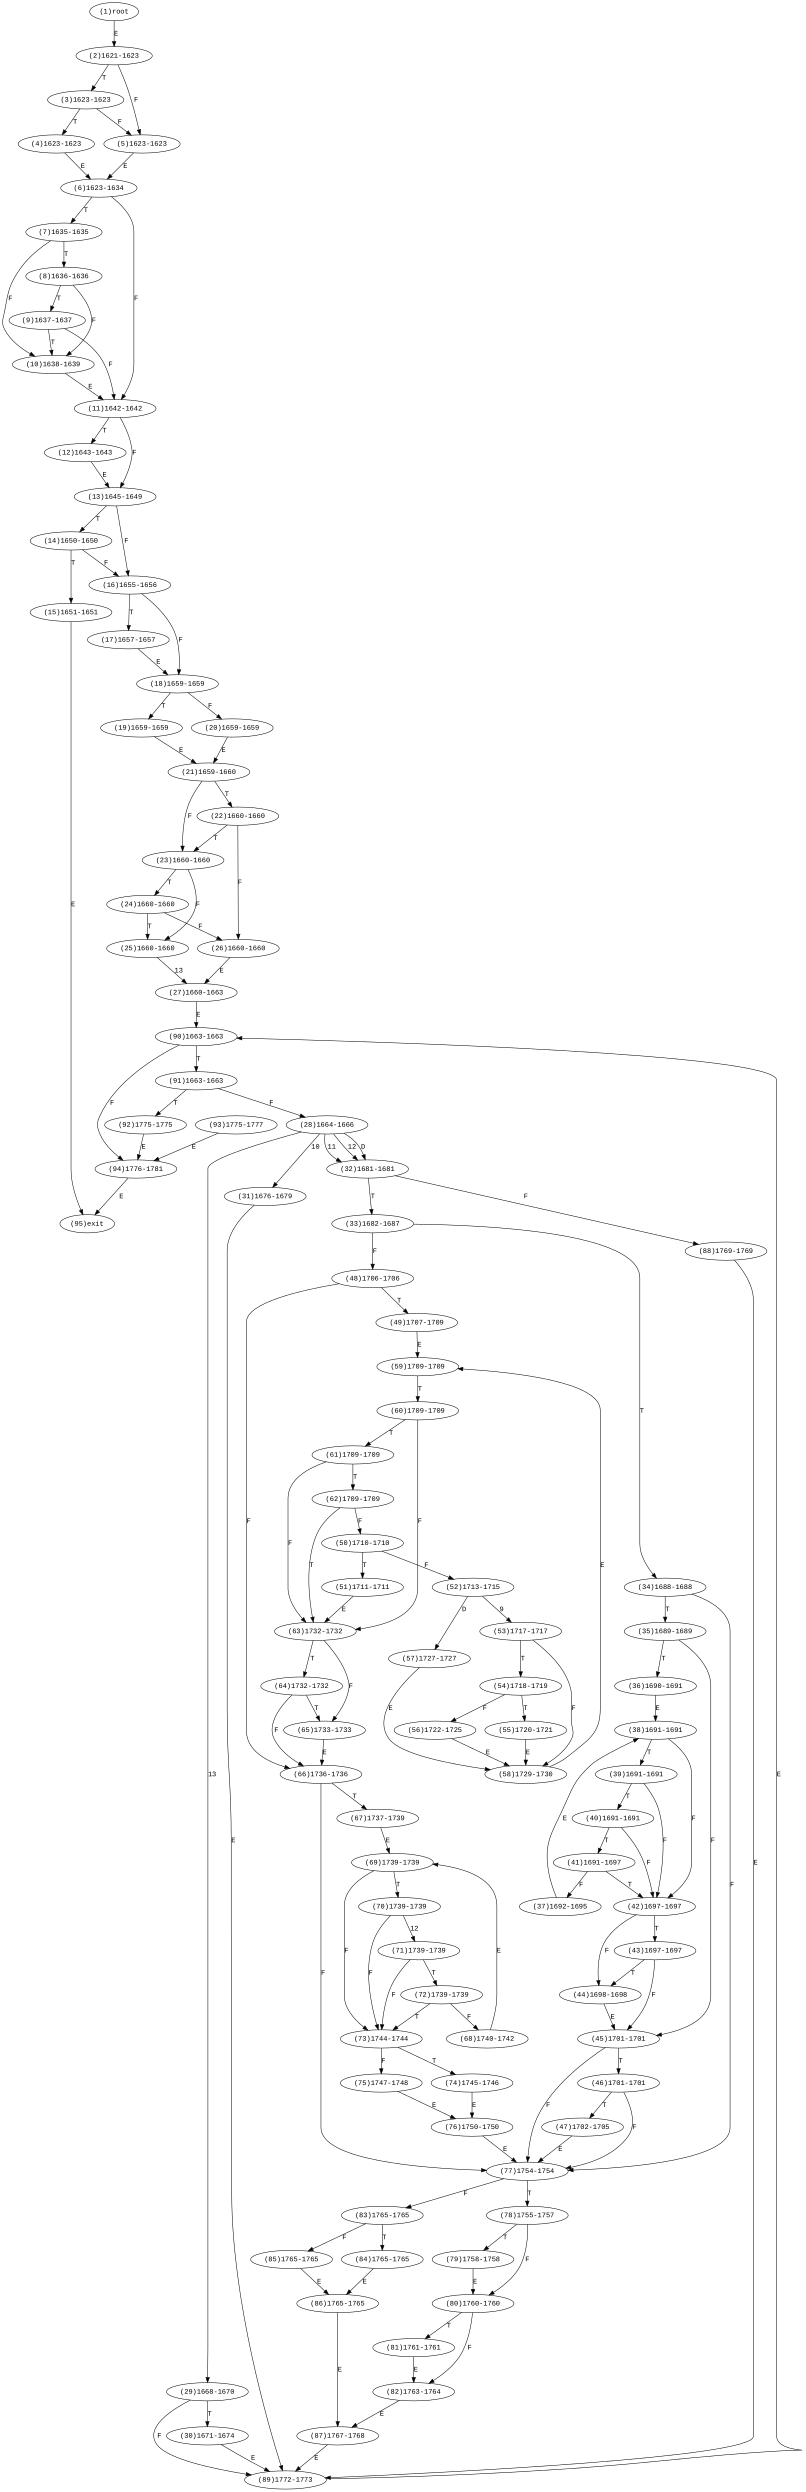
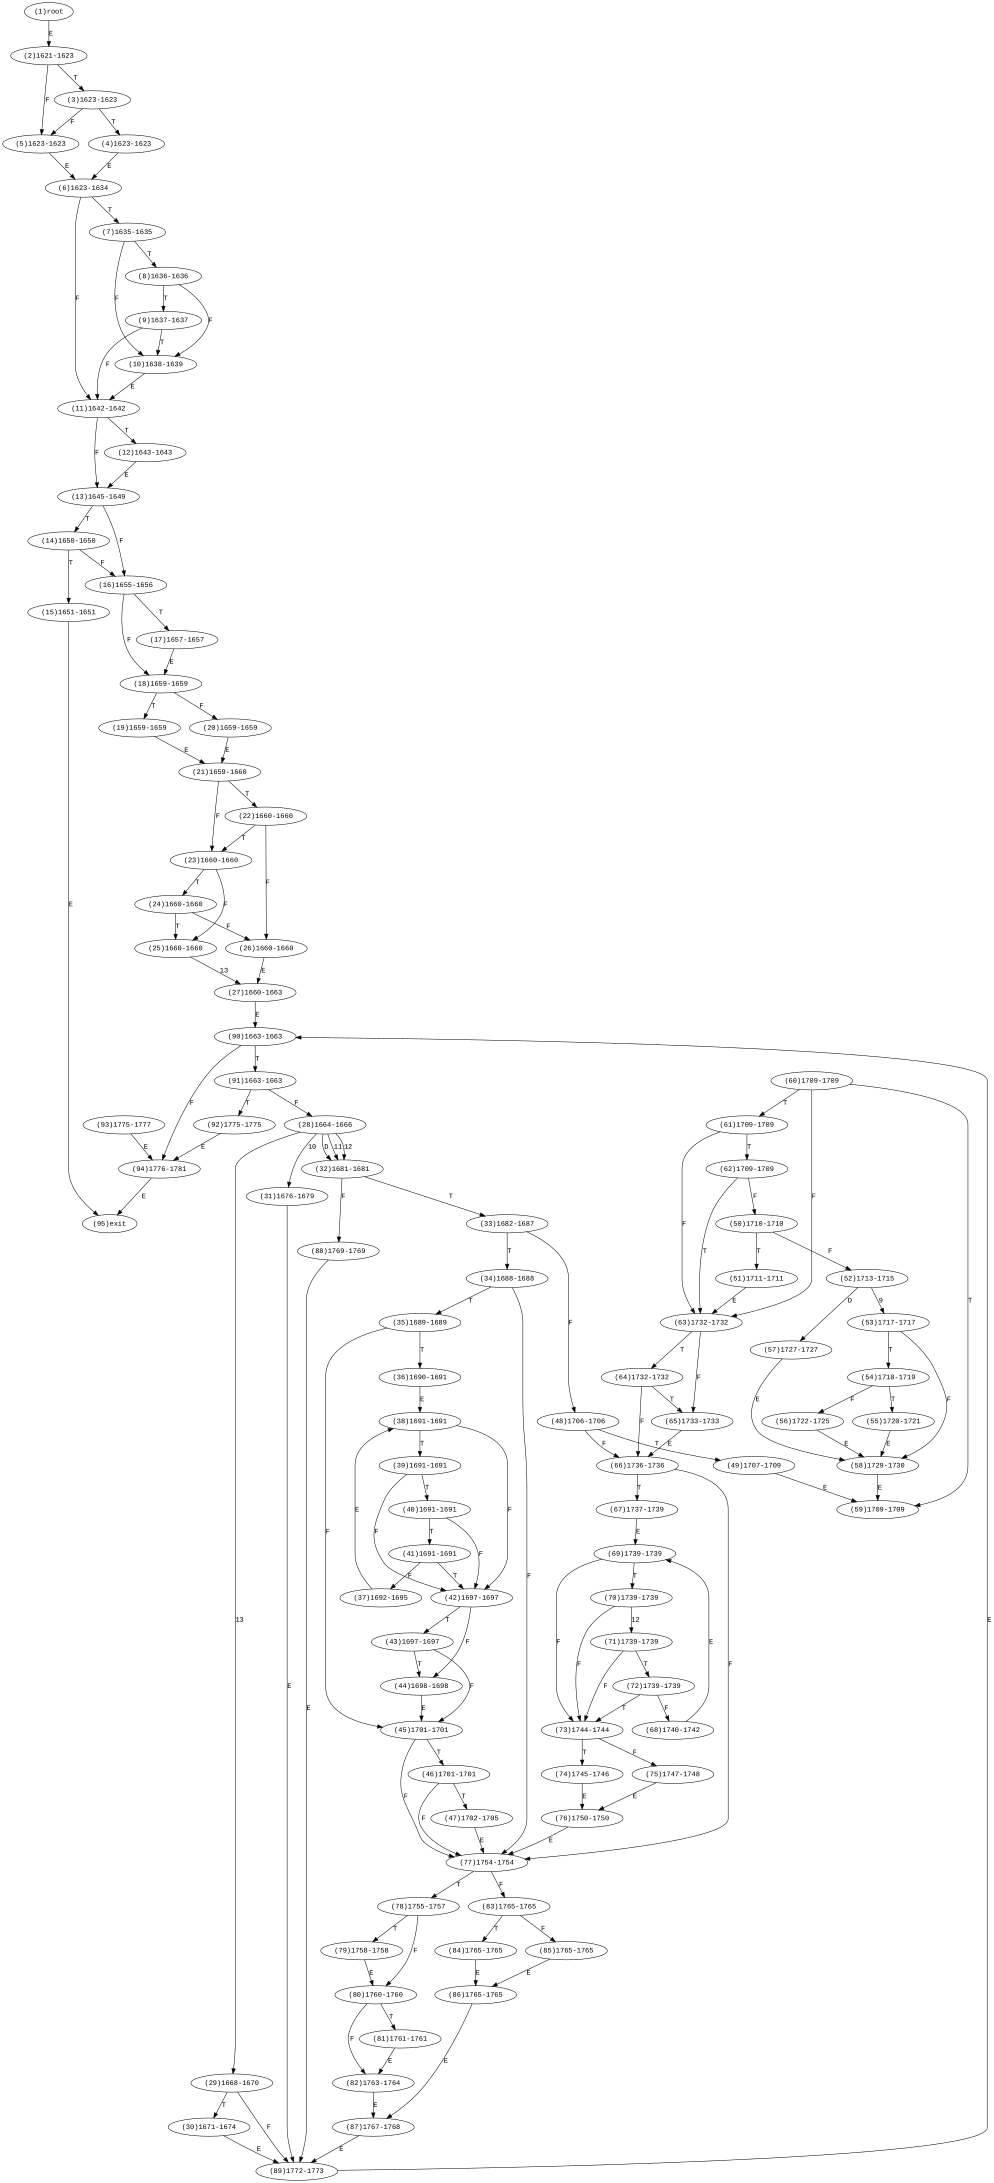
(418, 1386) -> (968, 1264)
(594, 1863) -> (430, 1554)
